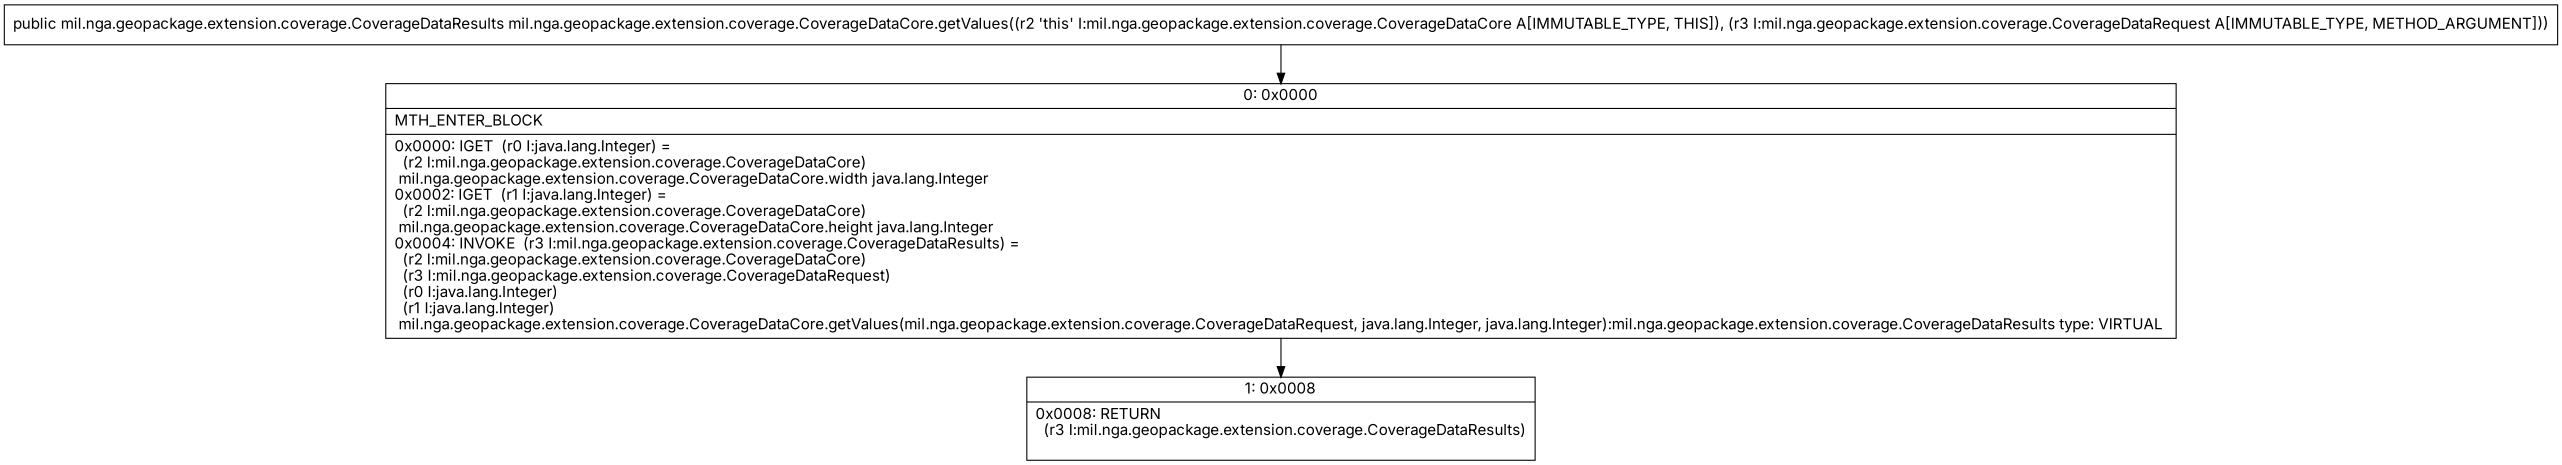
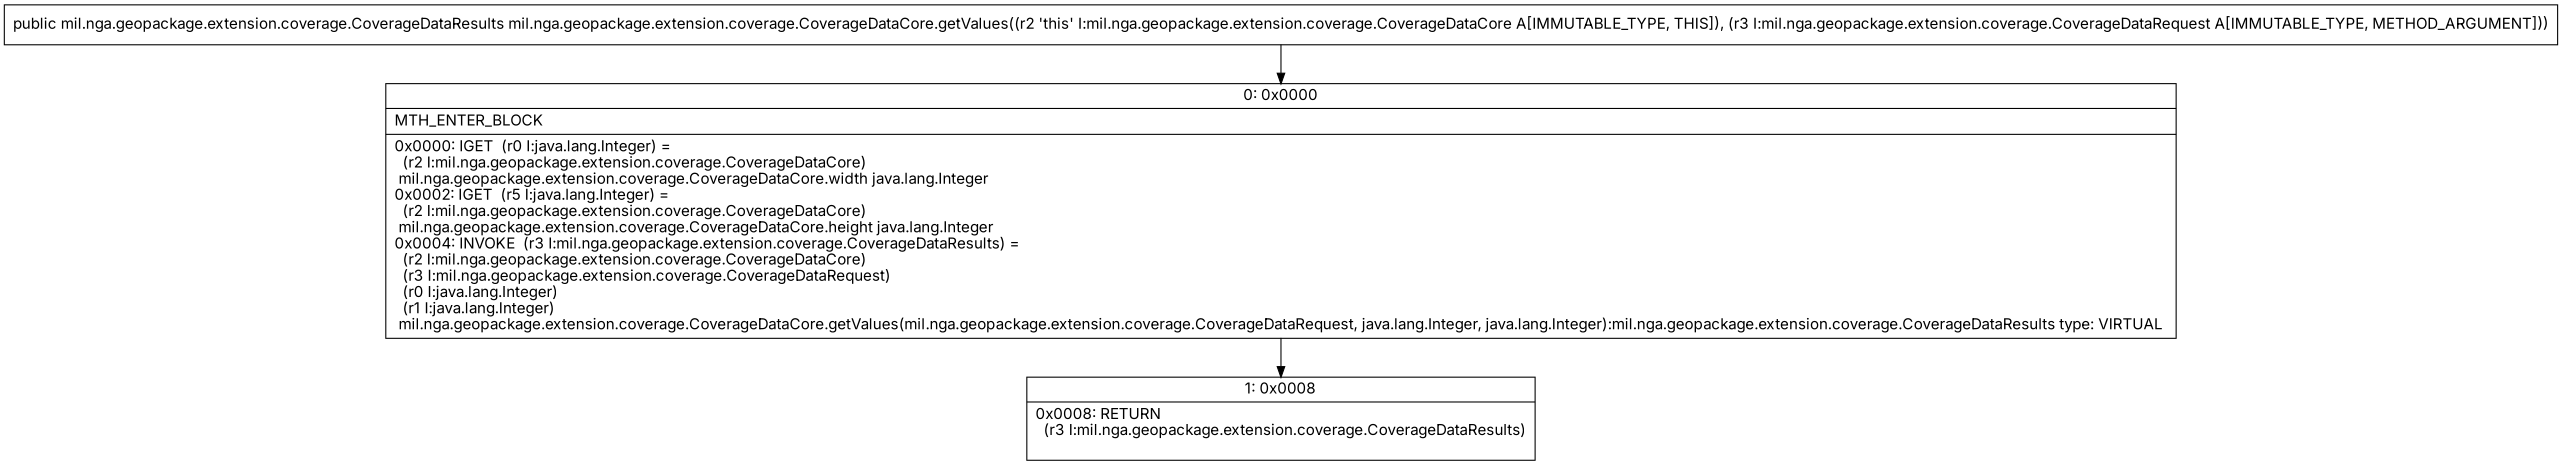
(533, 195) -> (534, 195)
